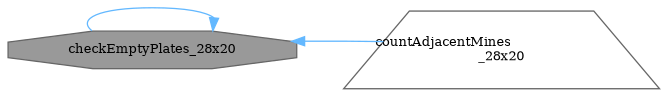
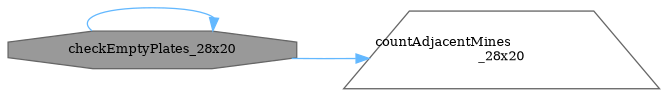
(344, 41) -> (324, 59)
